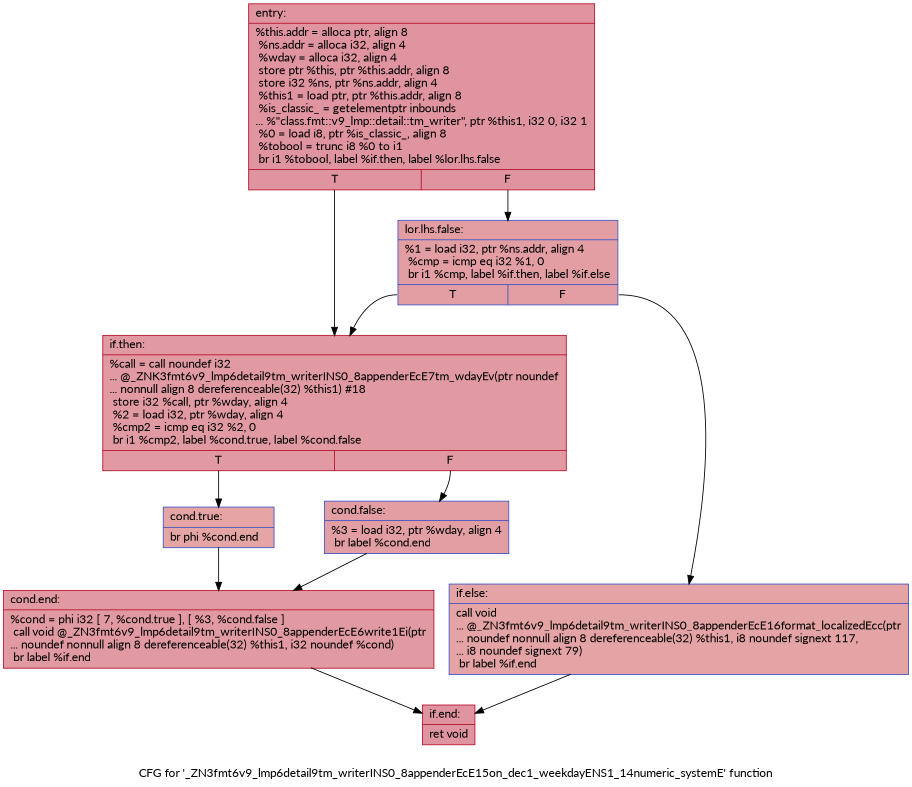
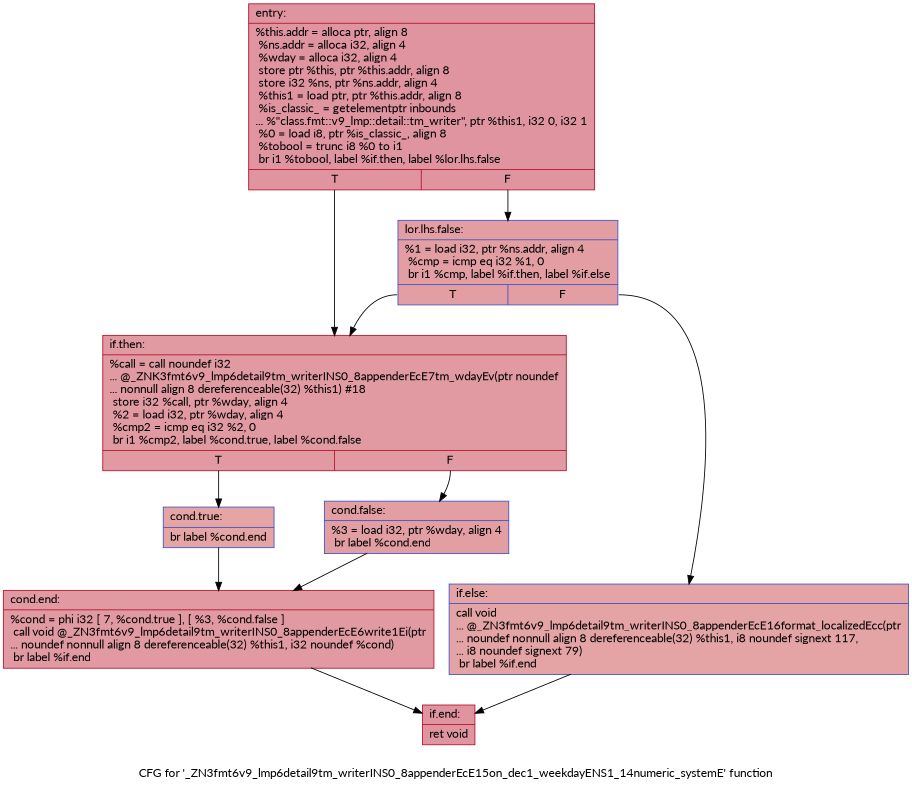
(214, 537) -> (219, 537)
